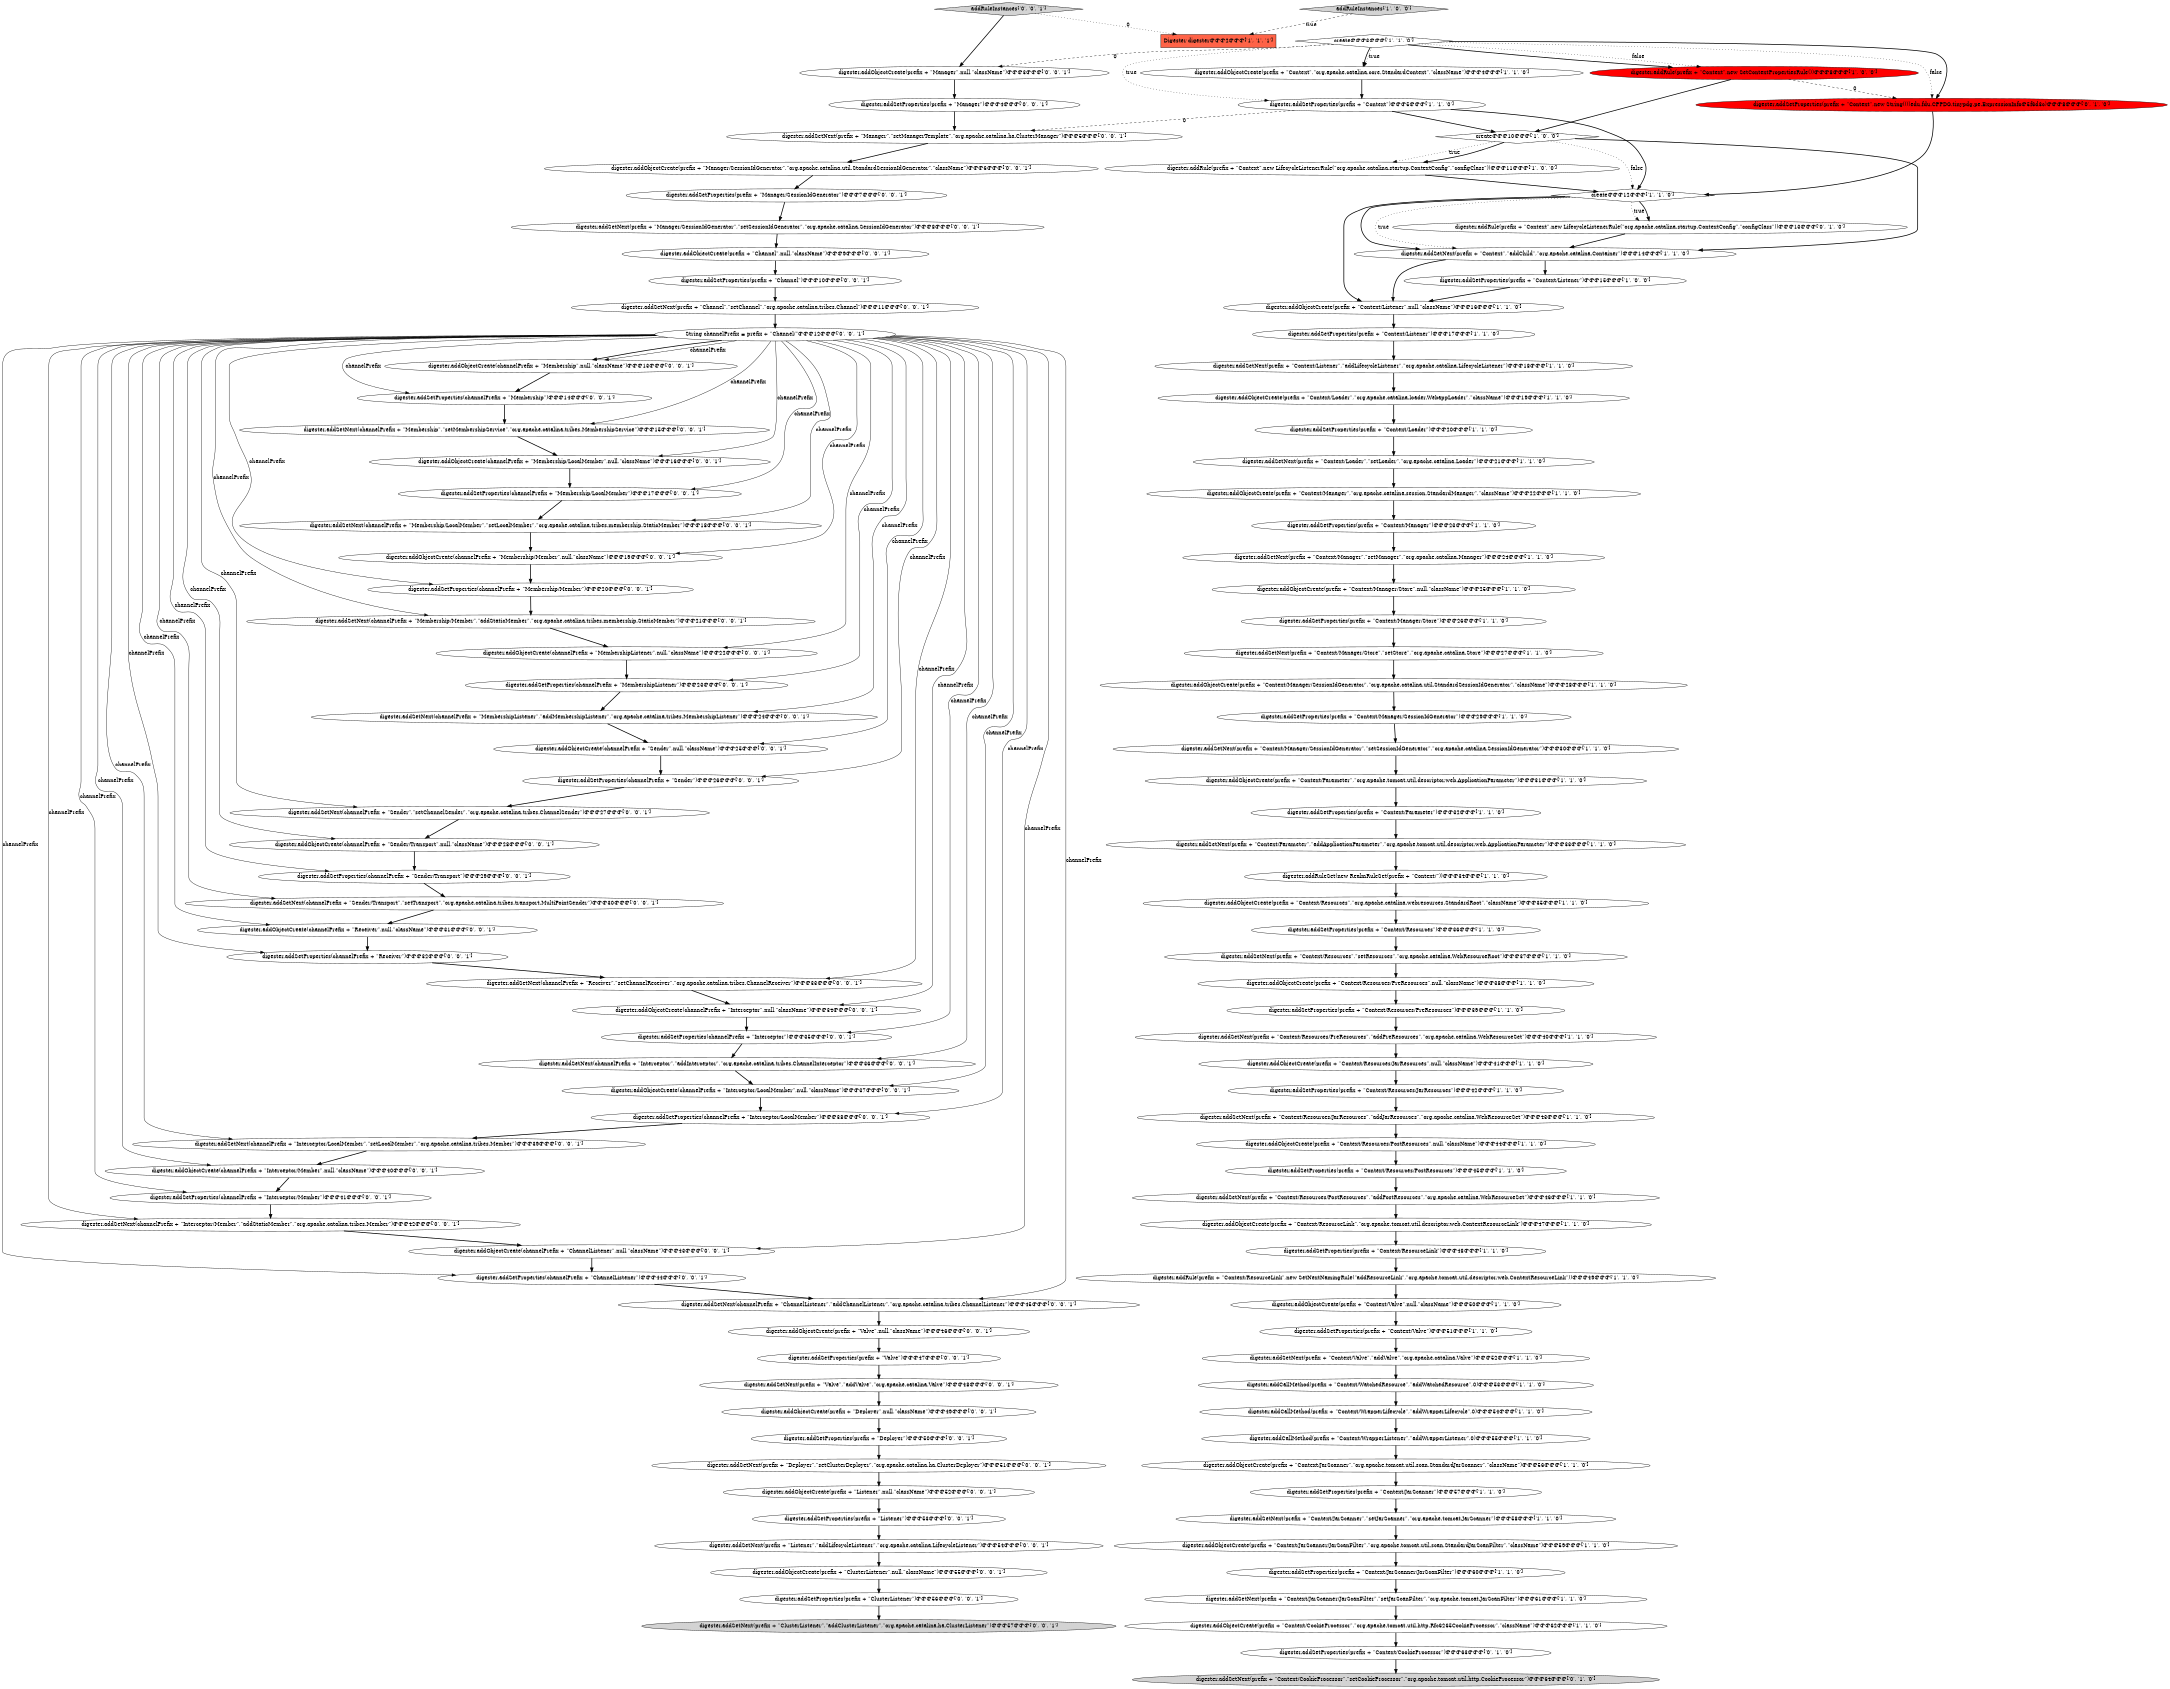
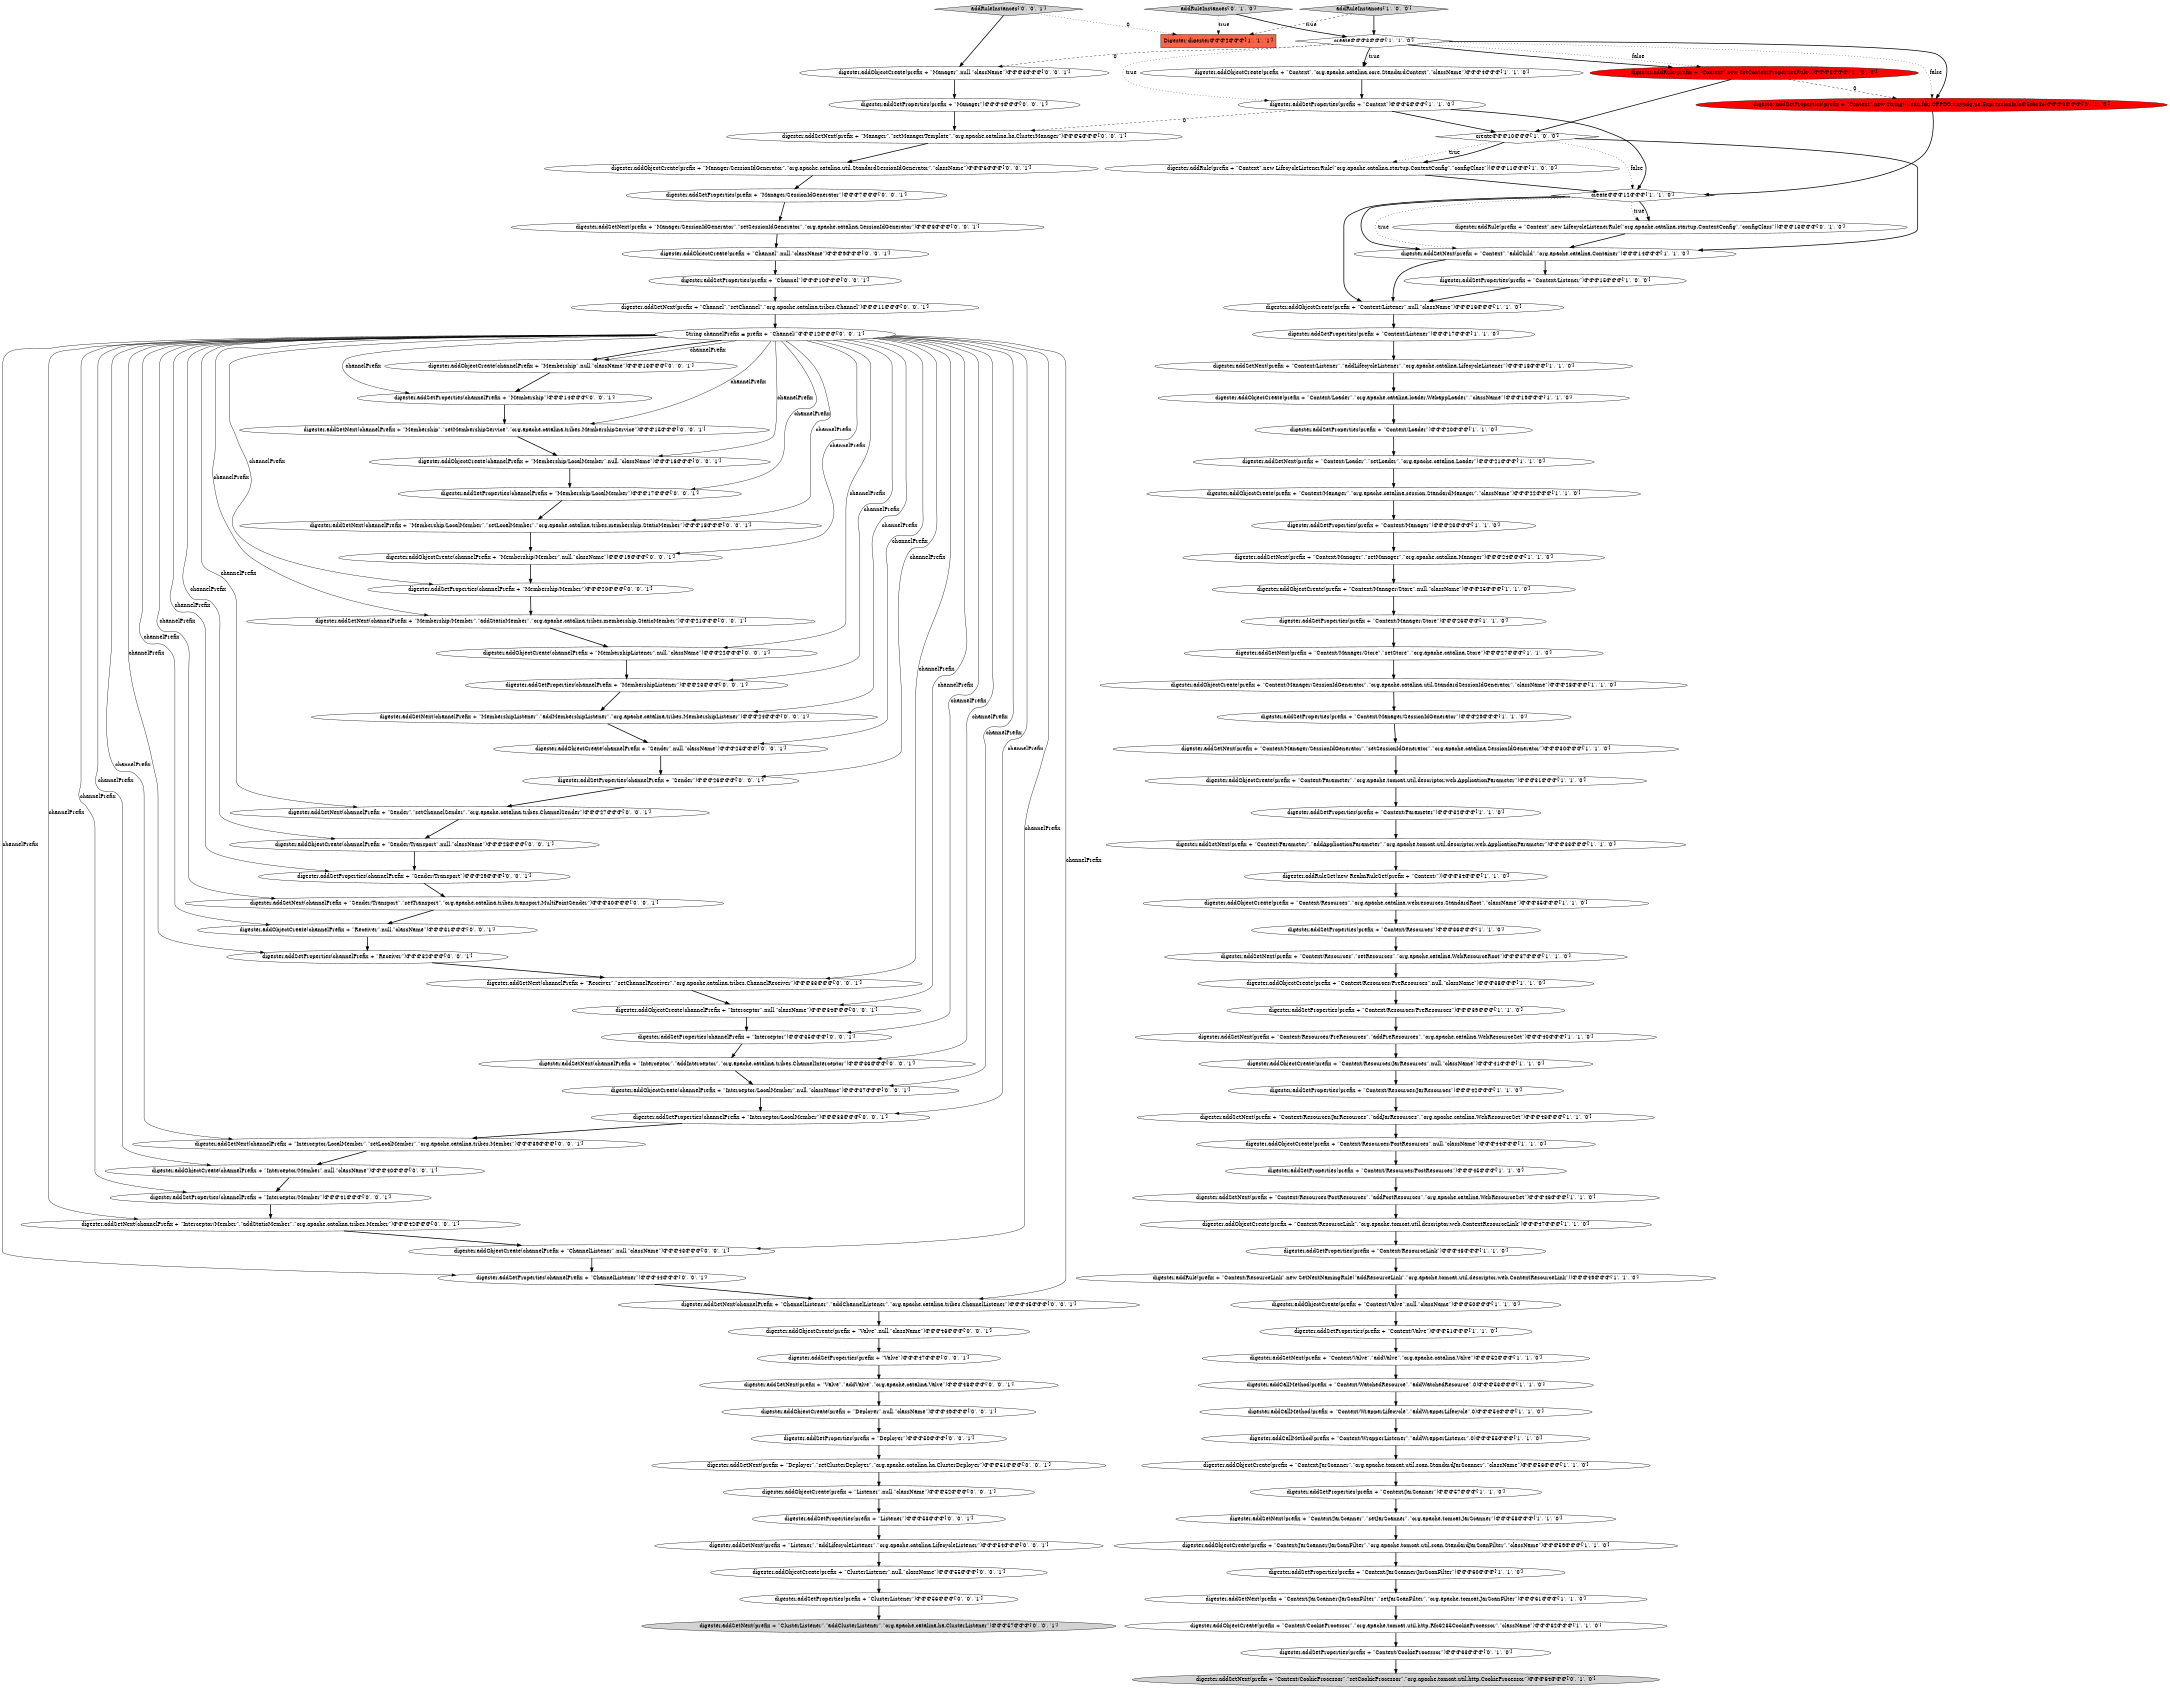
none -> (1218, 9)
none -> (1374, 23)
